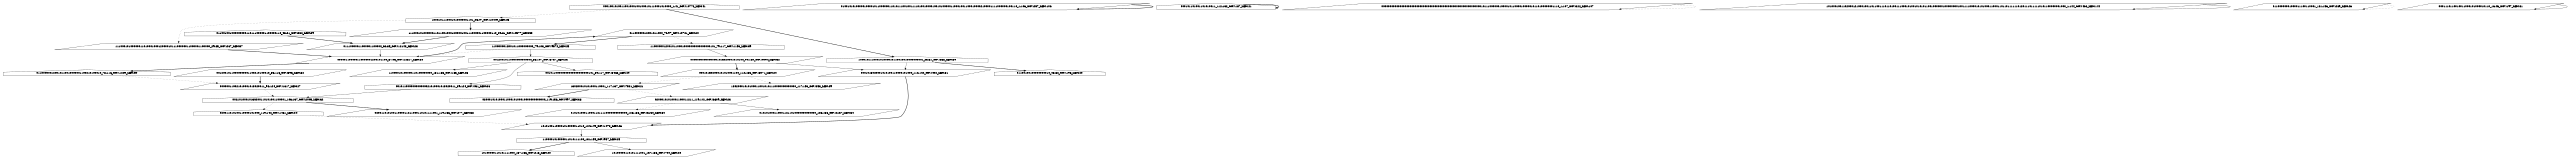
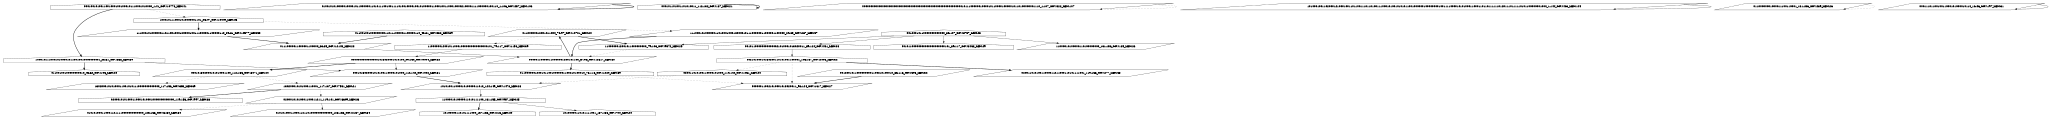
(531, 52) -> (789, 40)
(268, 93) -> (792, 72)
(647, 153) -> (597, 113)
